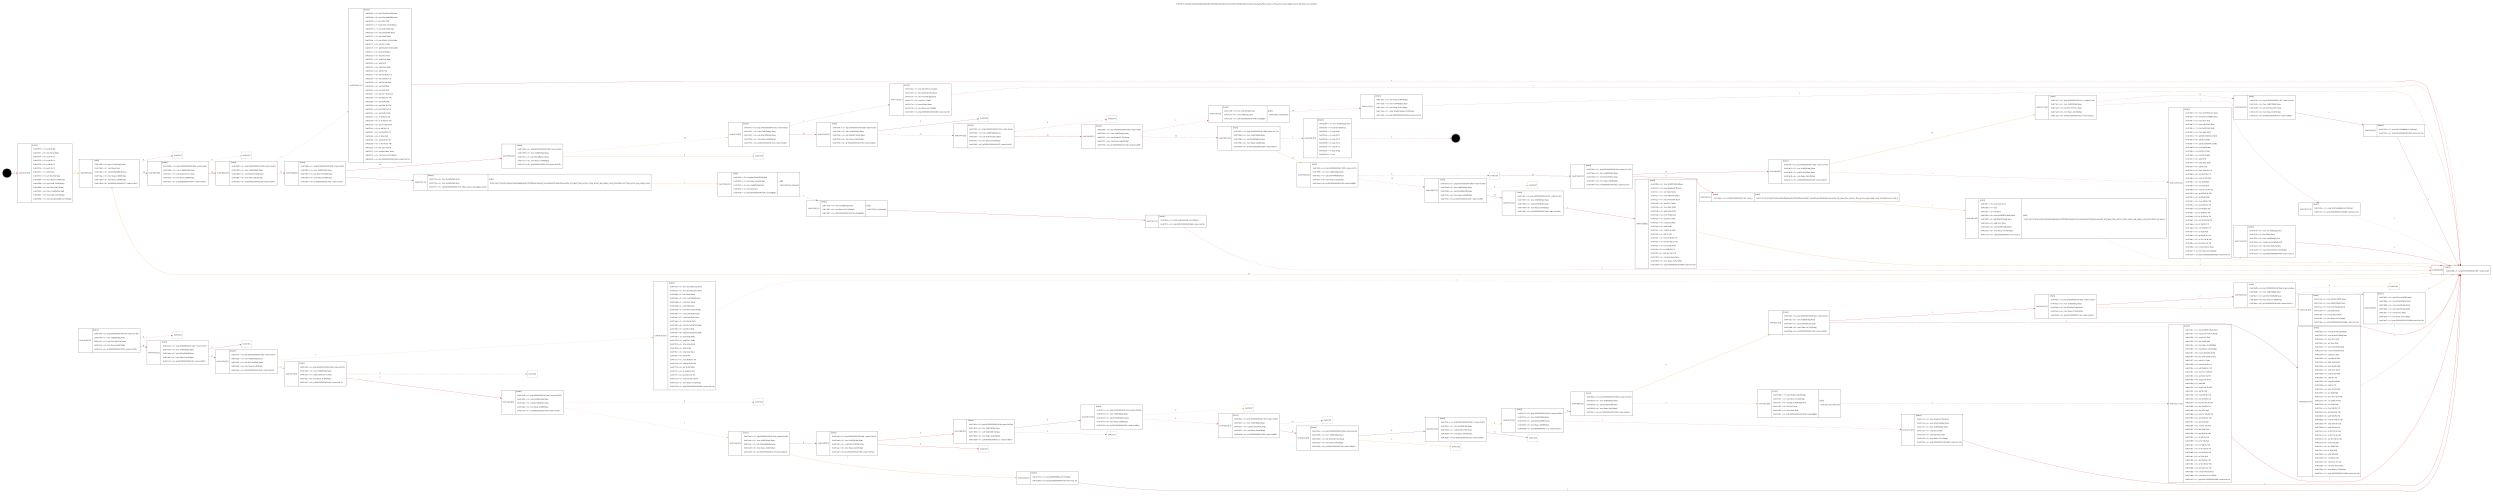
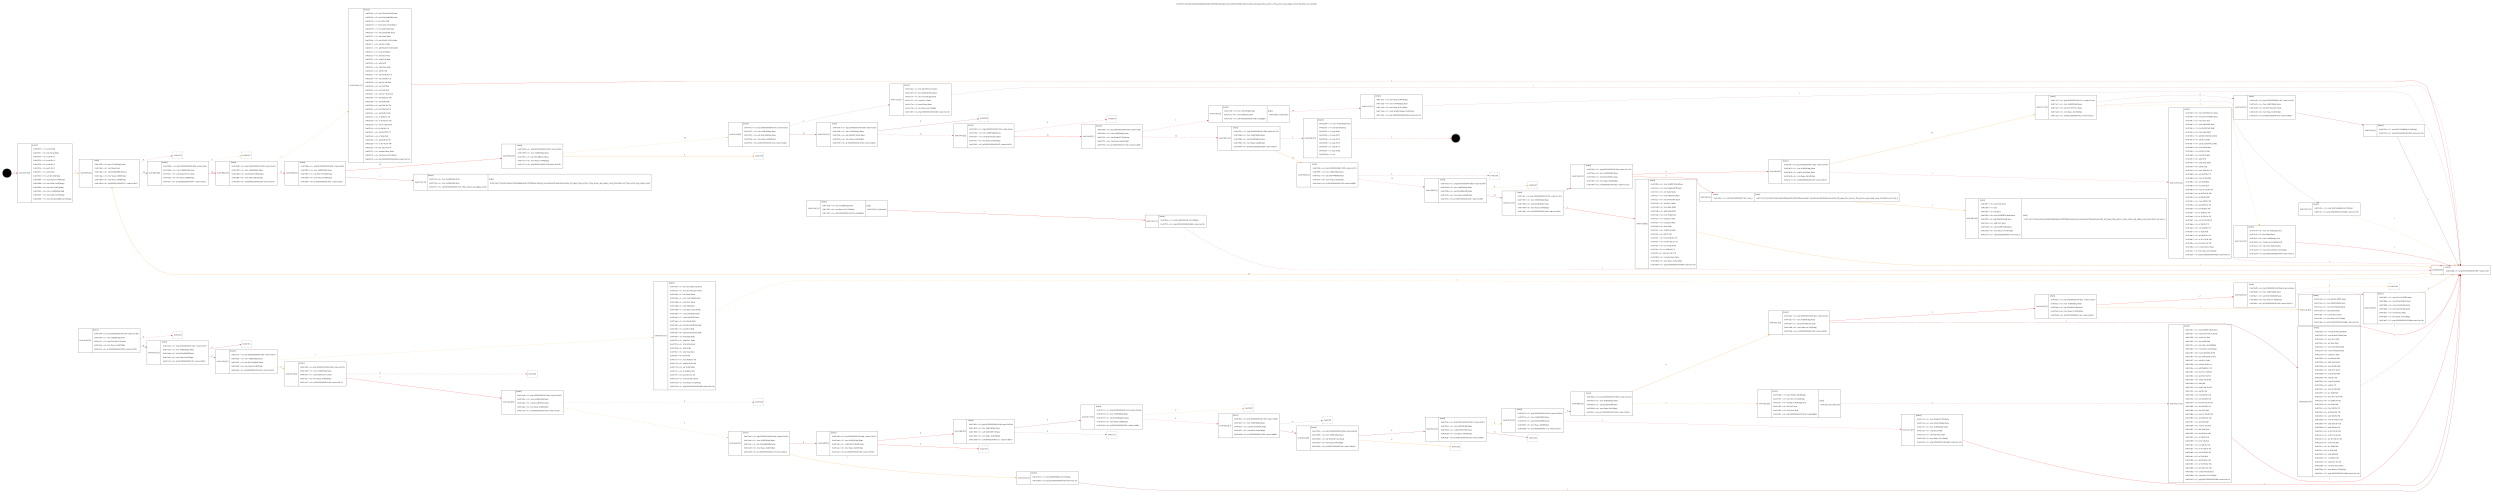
(1535, 176) -> (1567, 190)
(759, 184) -> none
(2170, 261) -> (2224, 106)
